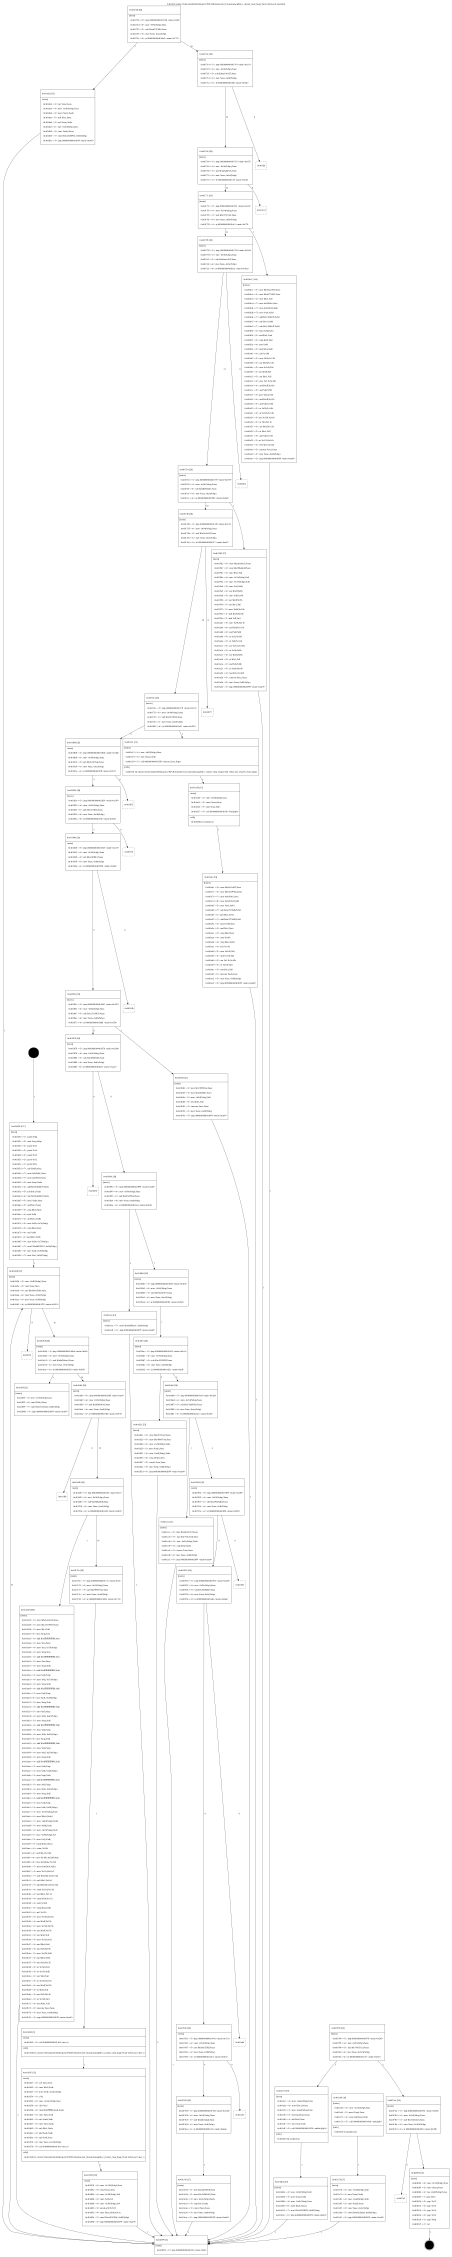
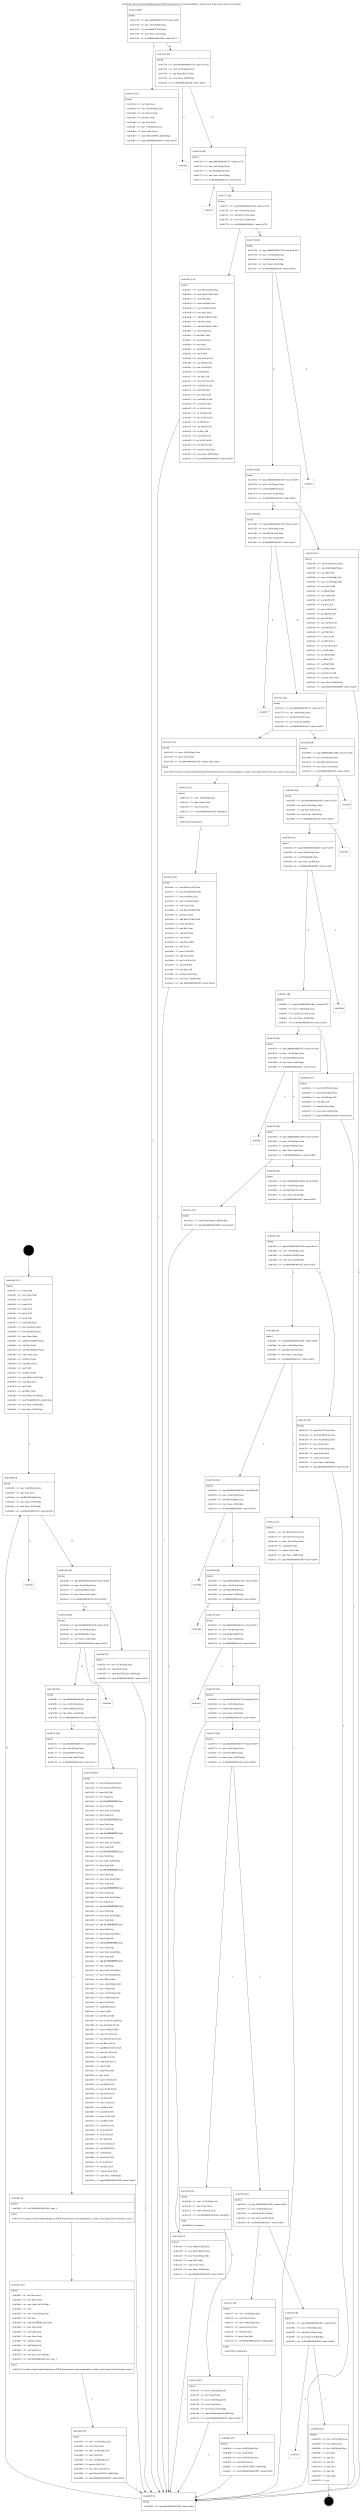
none -> (232, 1748)
none -> (146, 2086)
